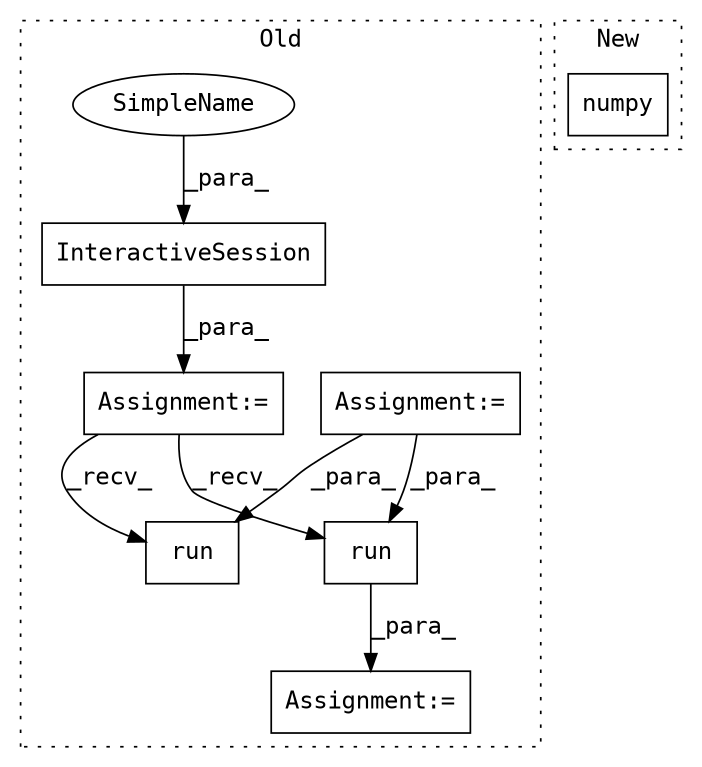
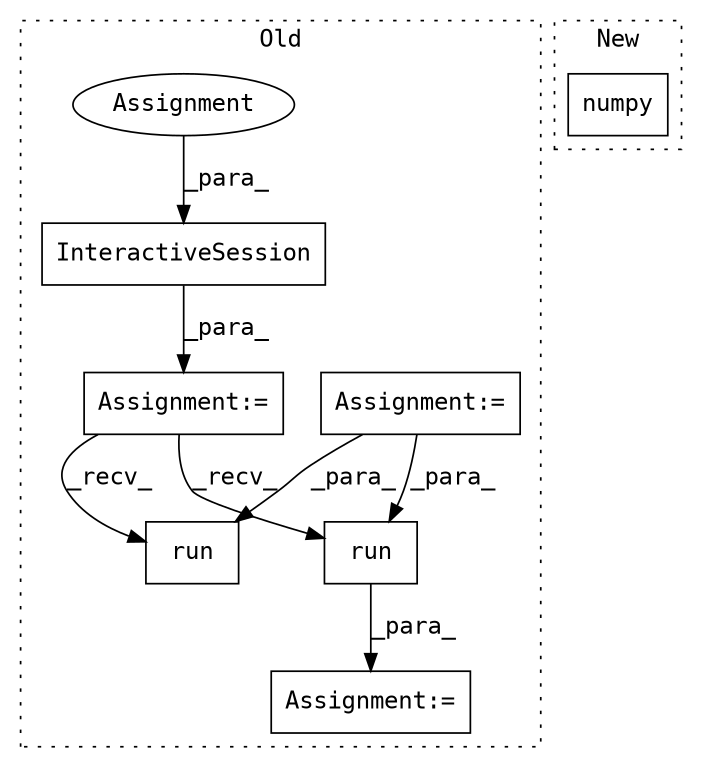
(184, 105) -> (184, 105)
